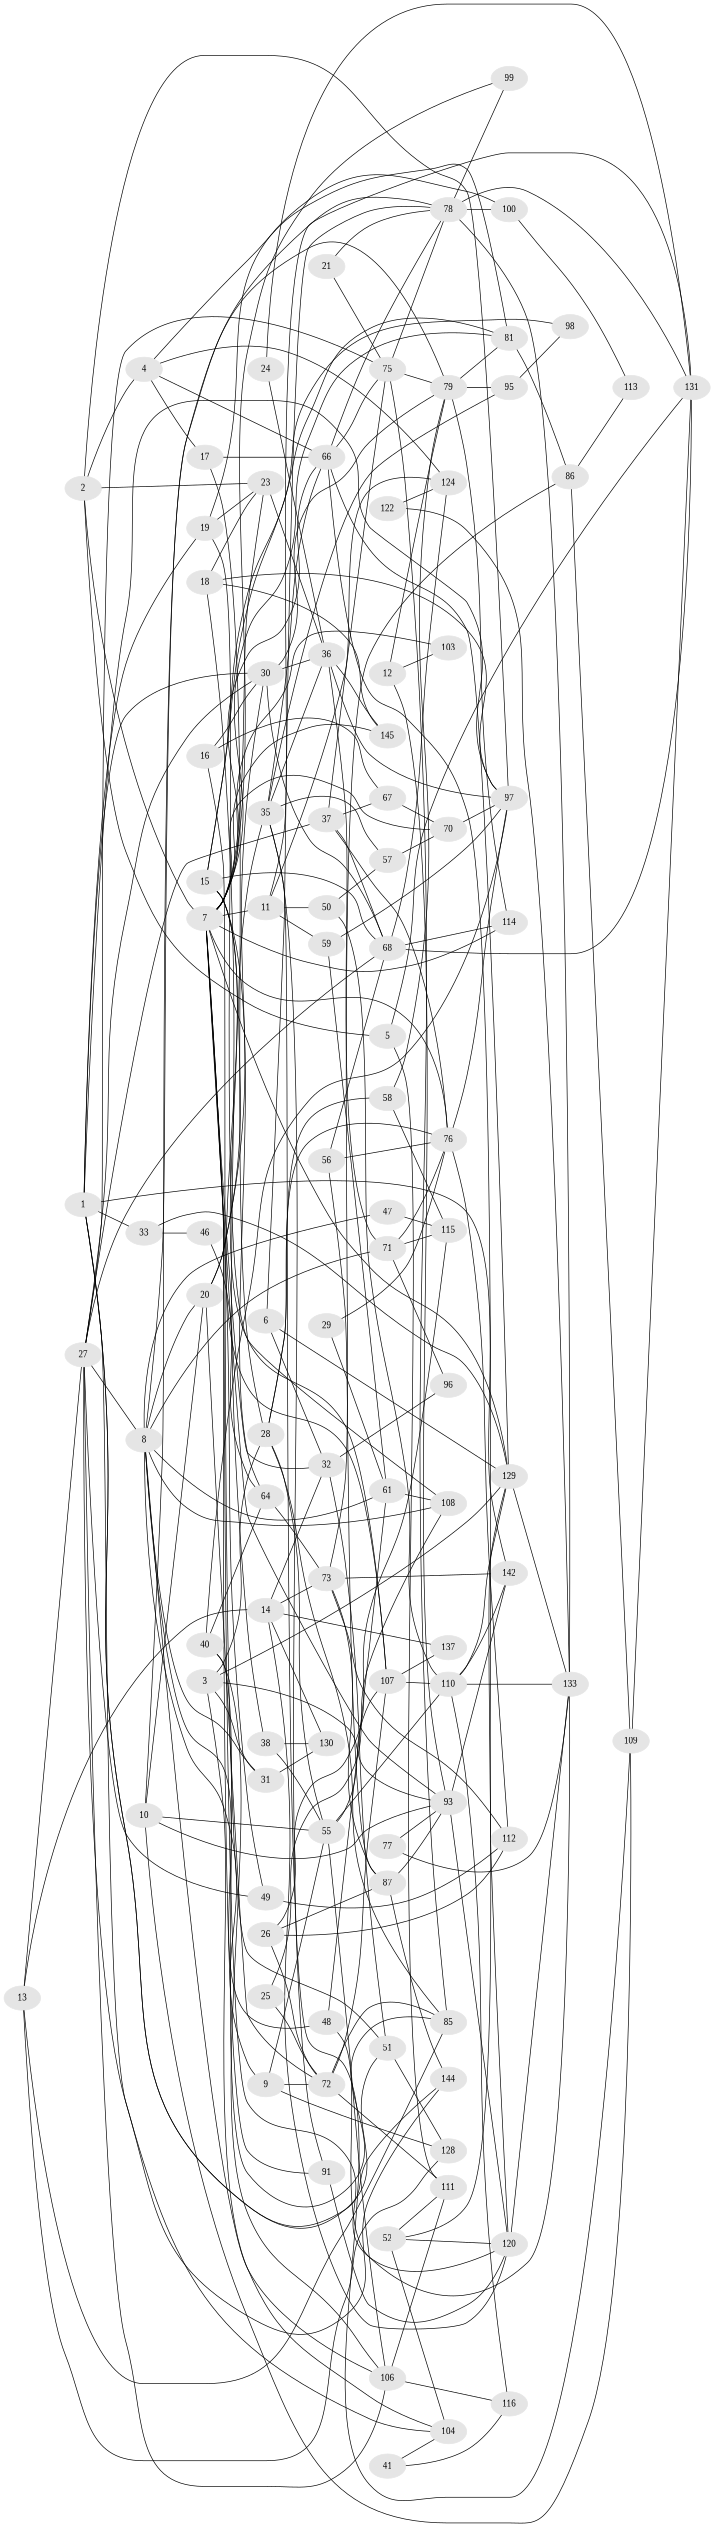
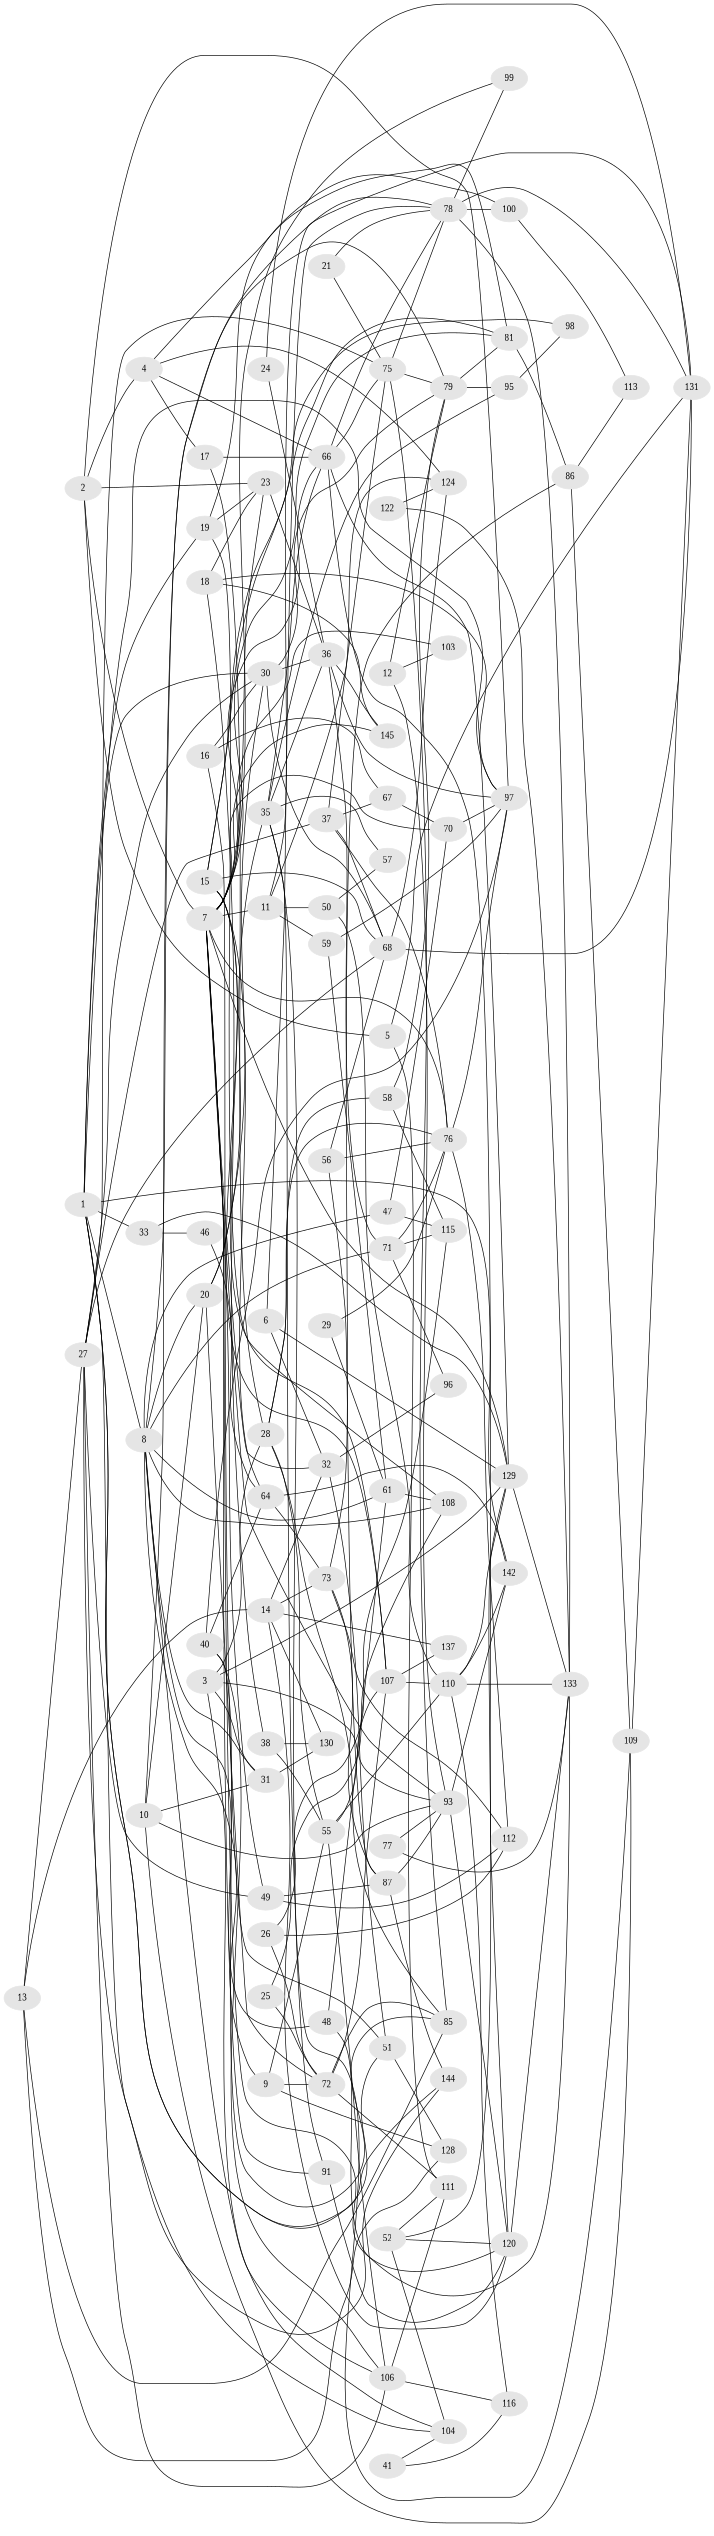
(418, 845) -> (421, 1021)
(509, 923) -> none
(114, 1397) -> (114, 1322)
(429, 1576) -> (433, 1467)
(246, 1825) -> (205, 1798)
(320, 1912) -> (327, 1891)
